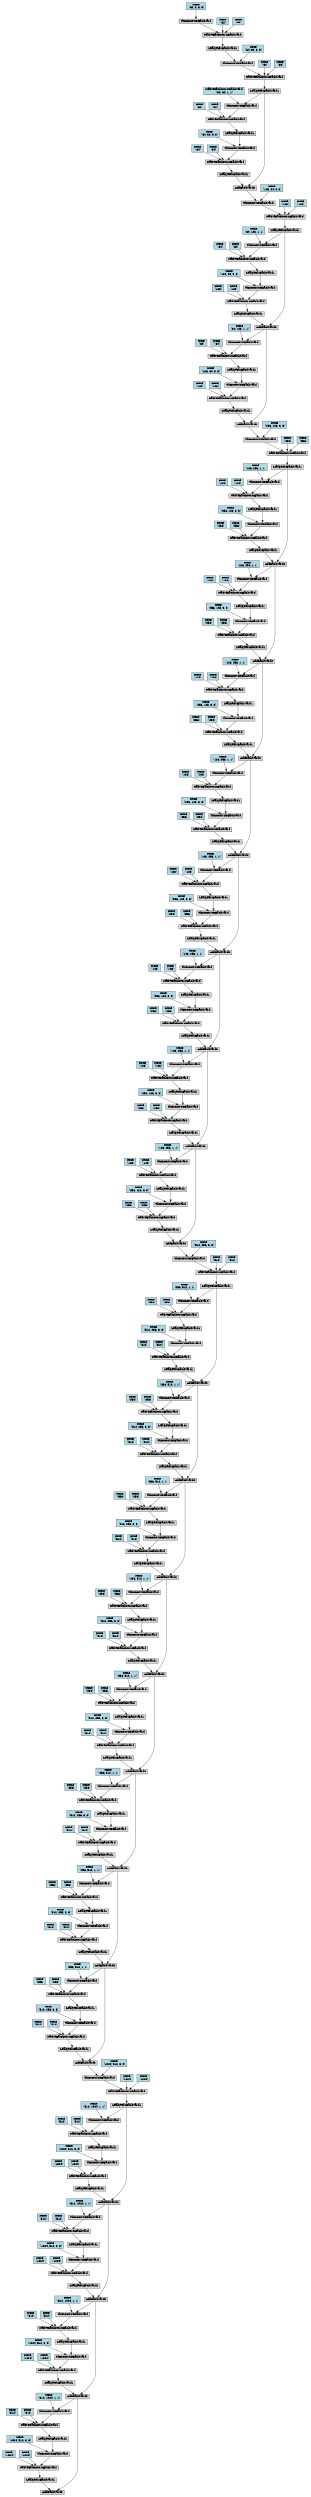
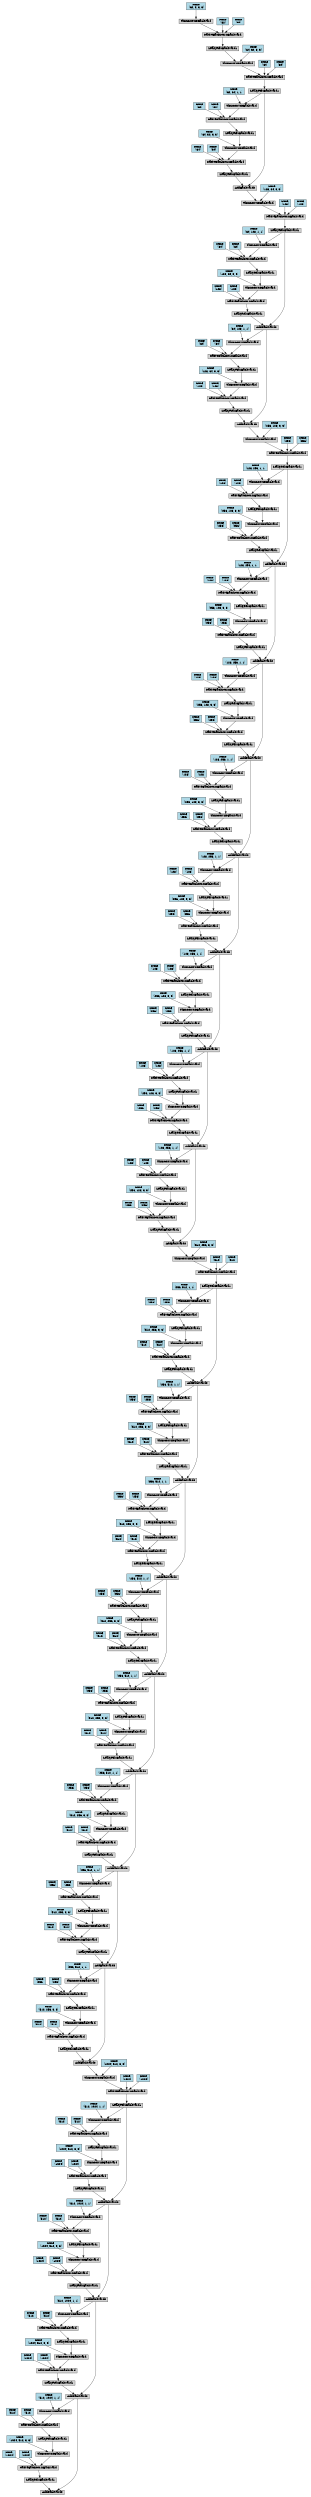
(224, 91) -> (234, 91)
